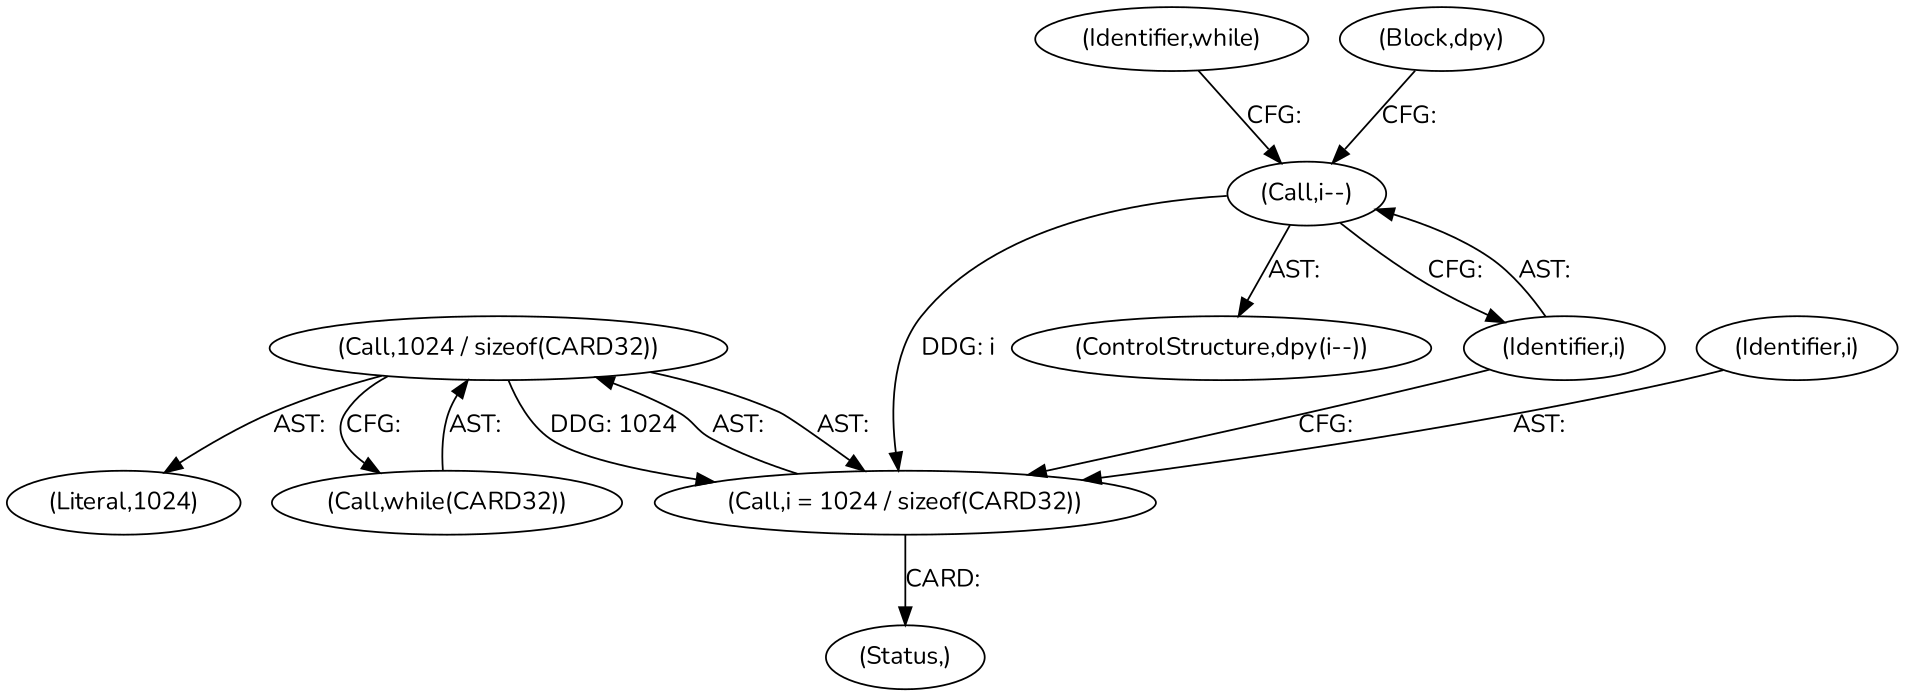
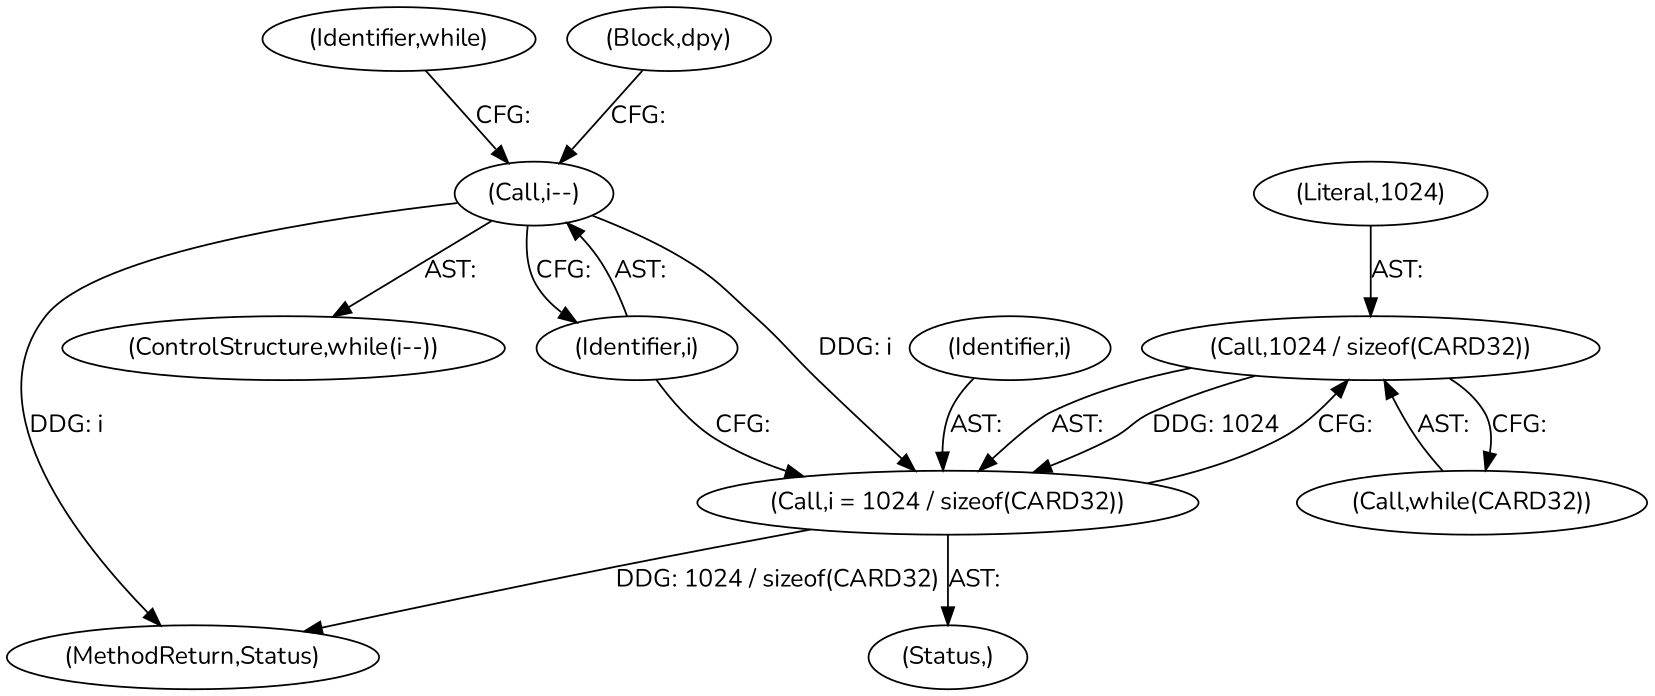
(1222, 348) -> (284, 348)
(277, 410) -> (1371, 262)
(742, 425) -> (1349, 425)
(946, 580) -> (978, 580)
none -> (193, 657)
